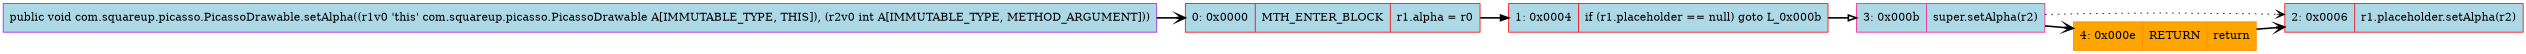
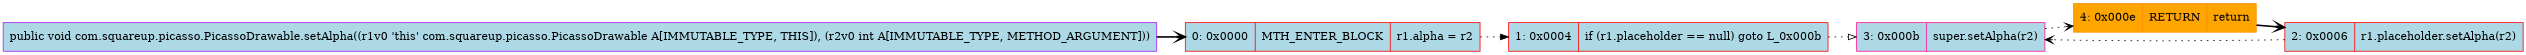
(2161, 13) -> (2169, 41)
(1435, 17) -> (1435, 37)
(1490, 18) -> (1490, 37)
(1838, 18) -> (1838, 37)
(2055, 27) -> (2055, 28)
